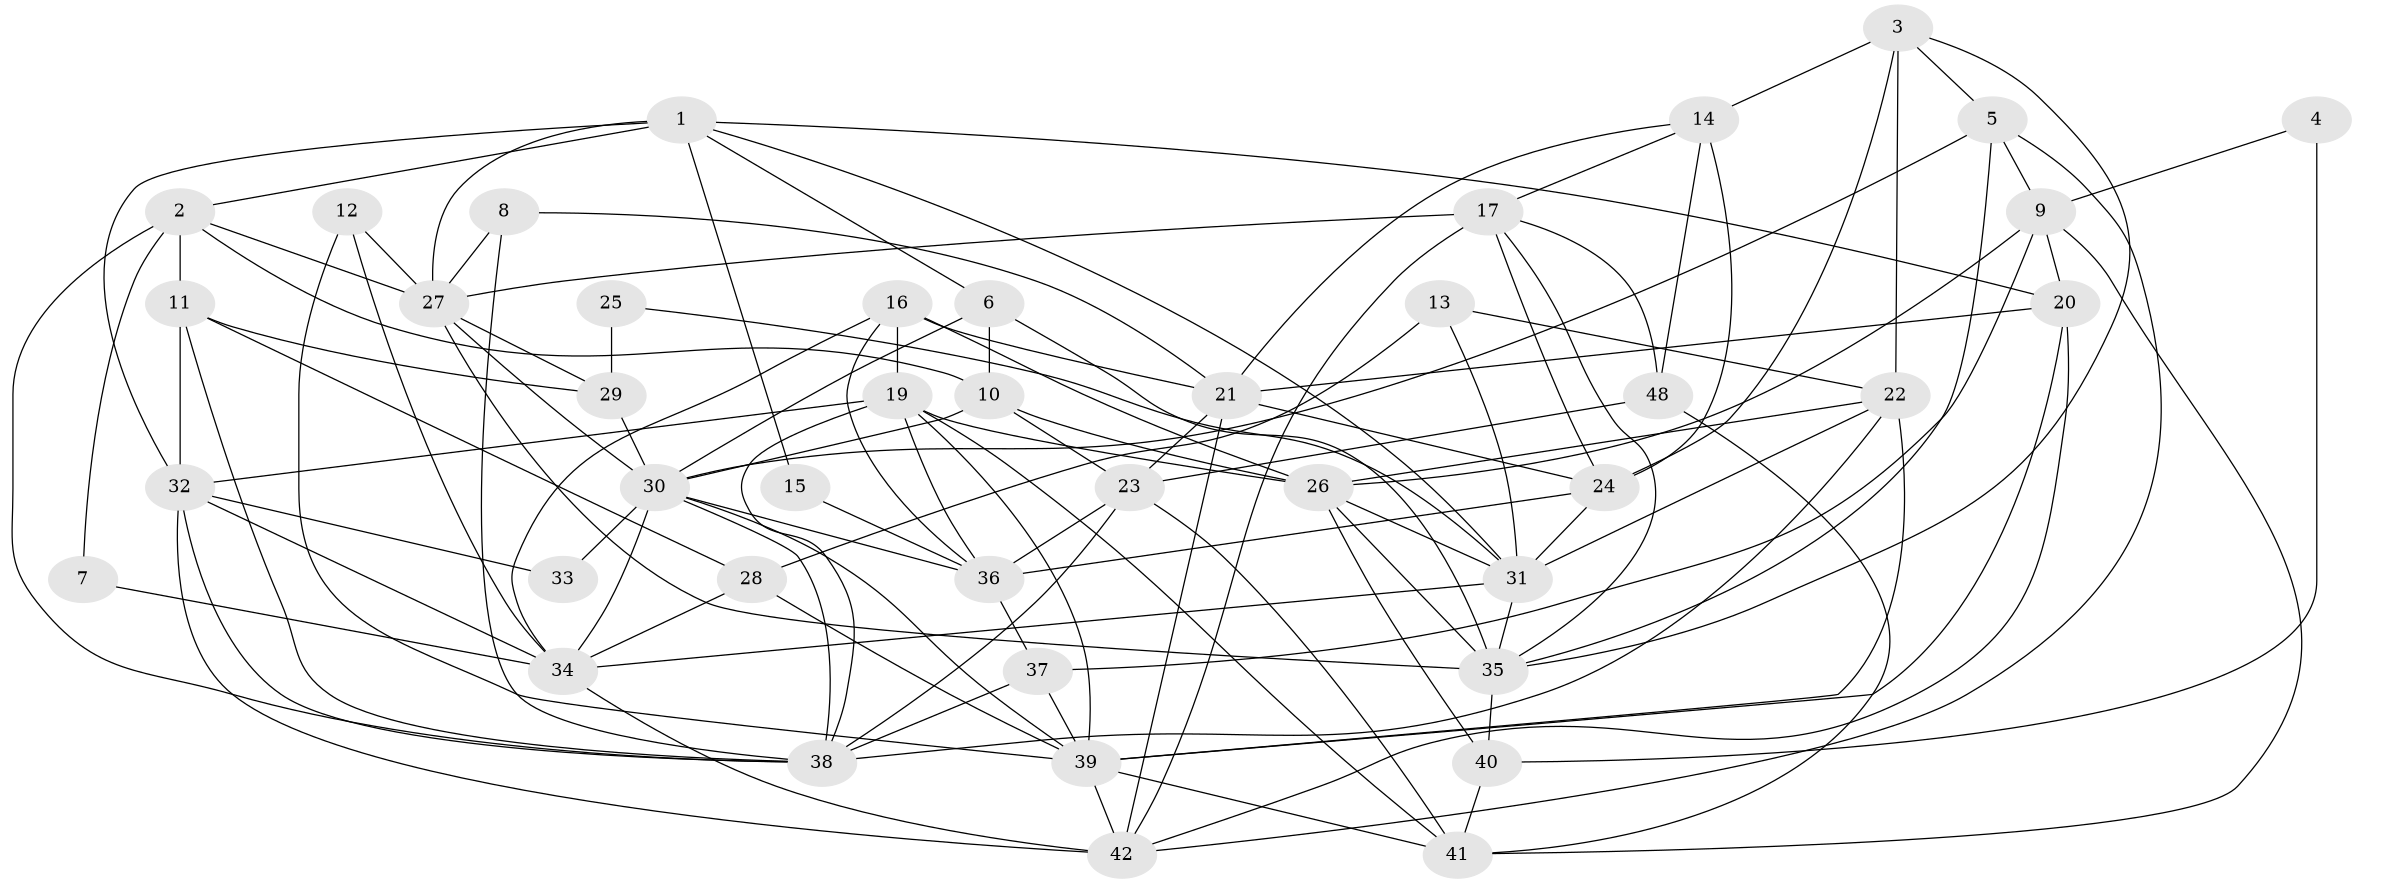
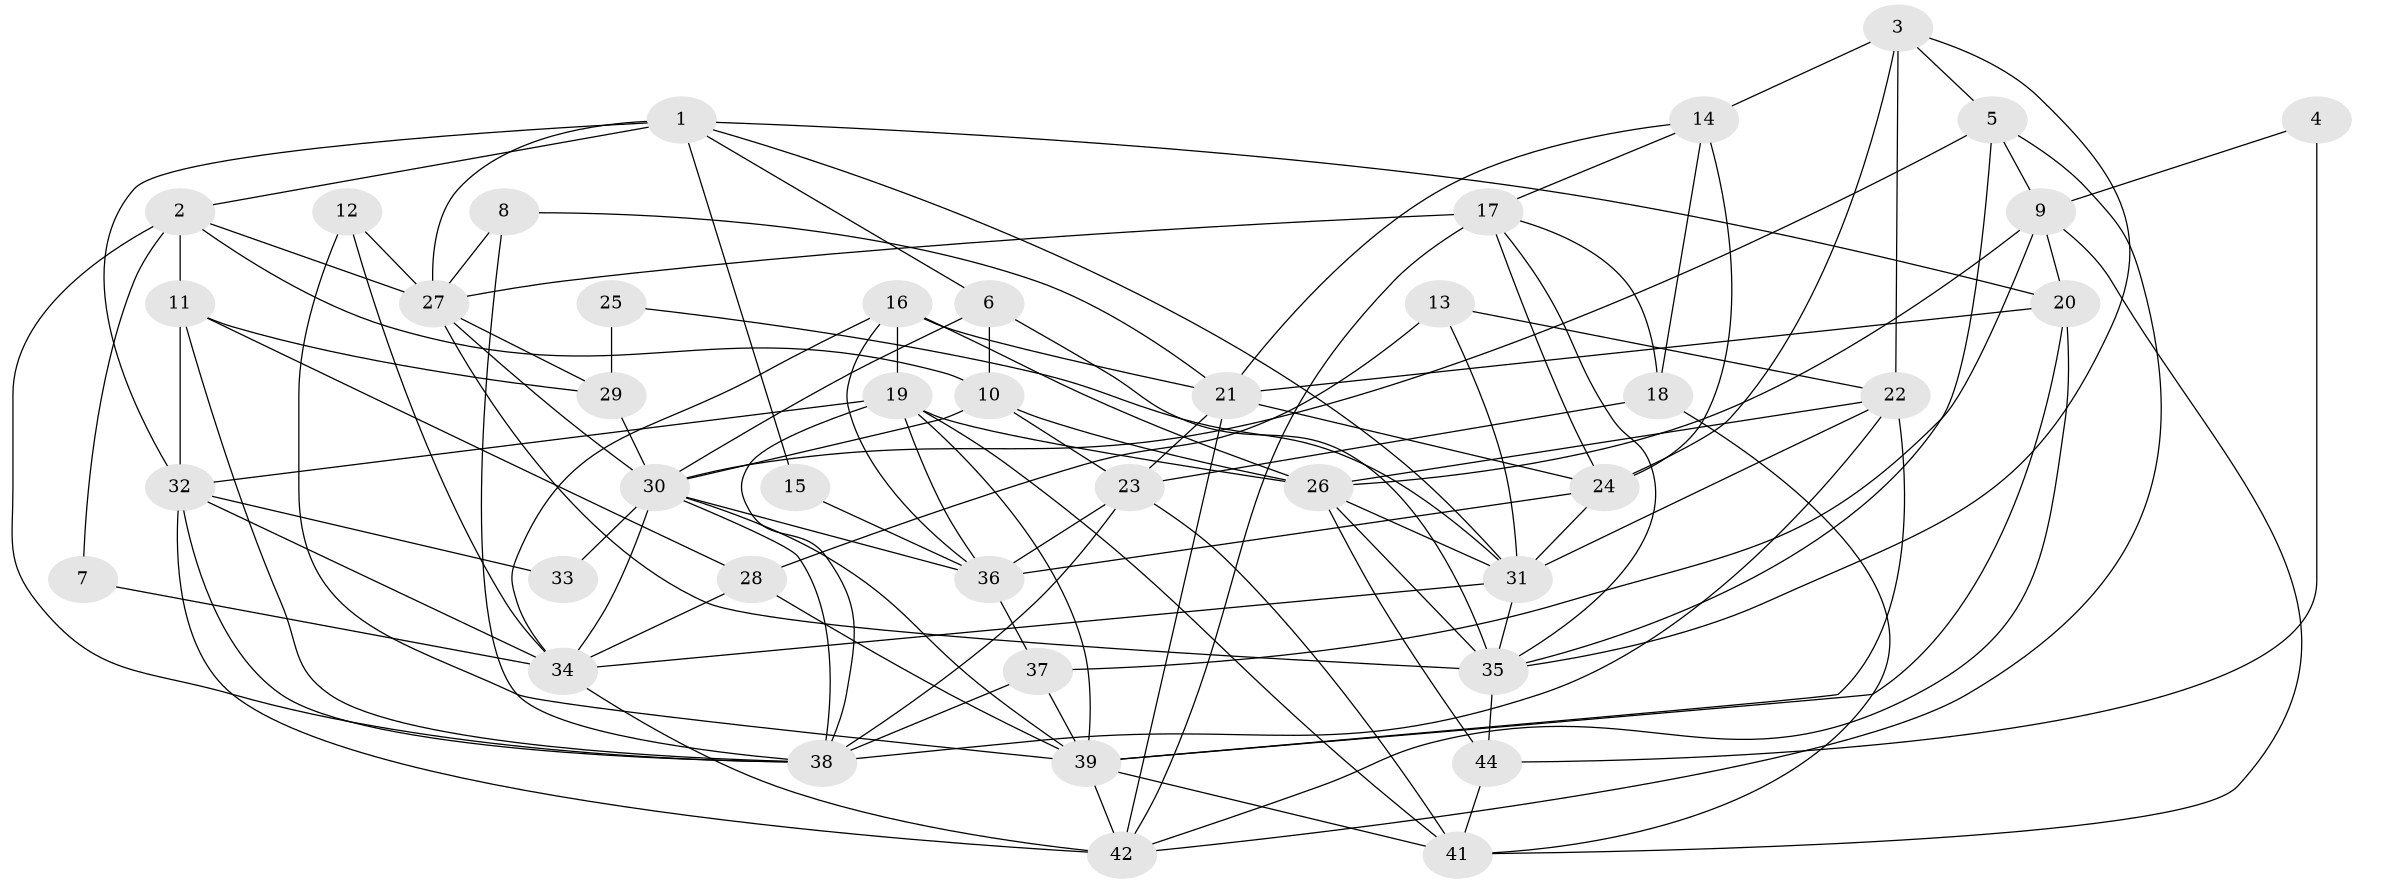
(1658, 396) -> (1658, 396)
(1487, 763) -> (1487, 763)
